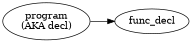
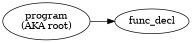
(46, 21) -> (46, 21)
